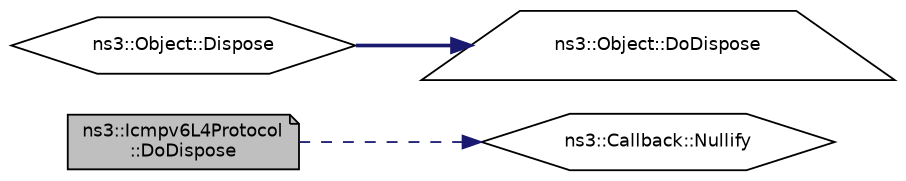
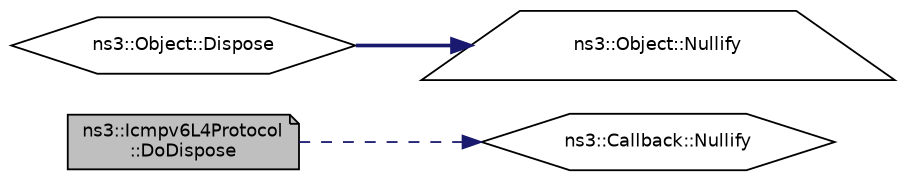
(658, 46) -> (658, 46)
